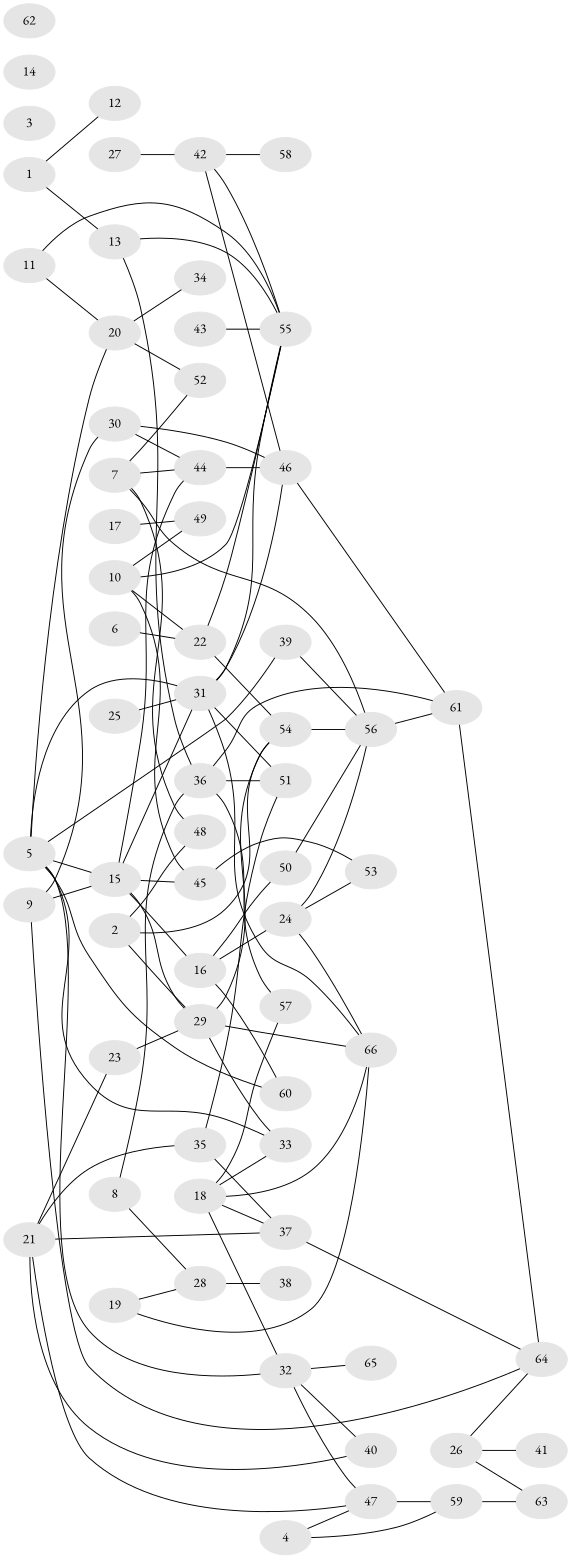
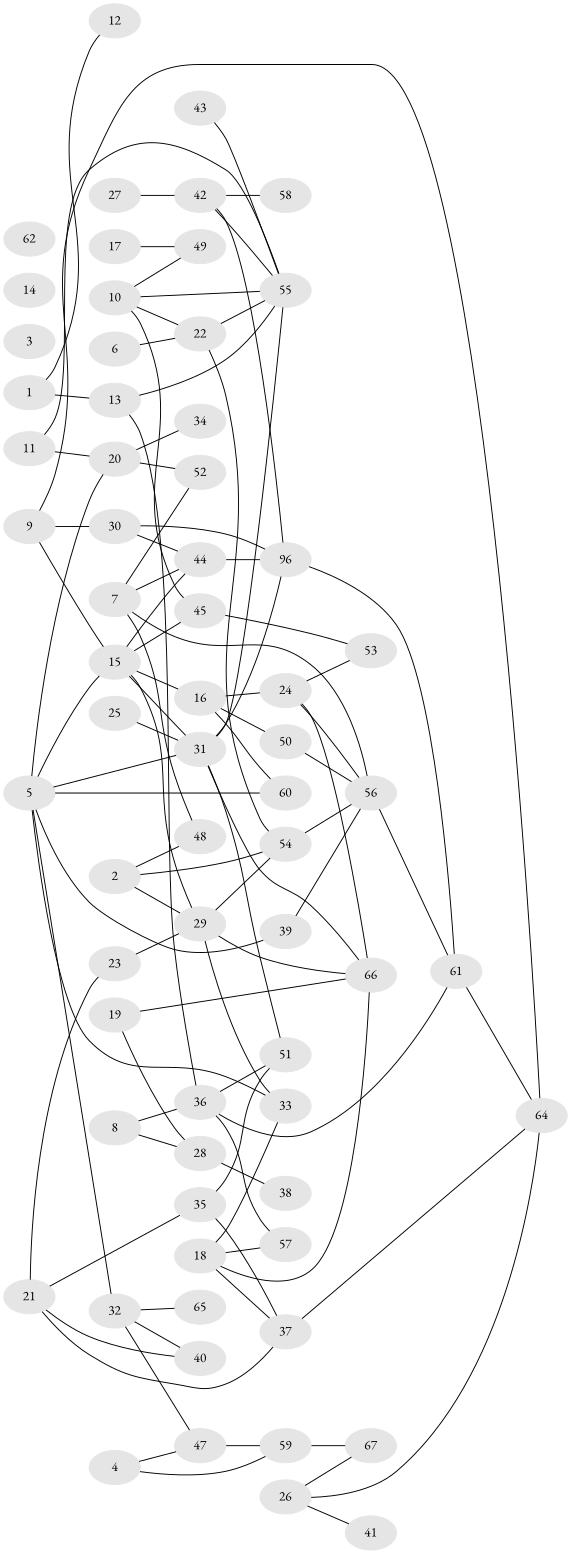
(286, 468) -> (286, 560)
(239, 1276) -> none
(113, 1475) -> none
(542, 1502) -> (371, 1446)
